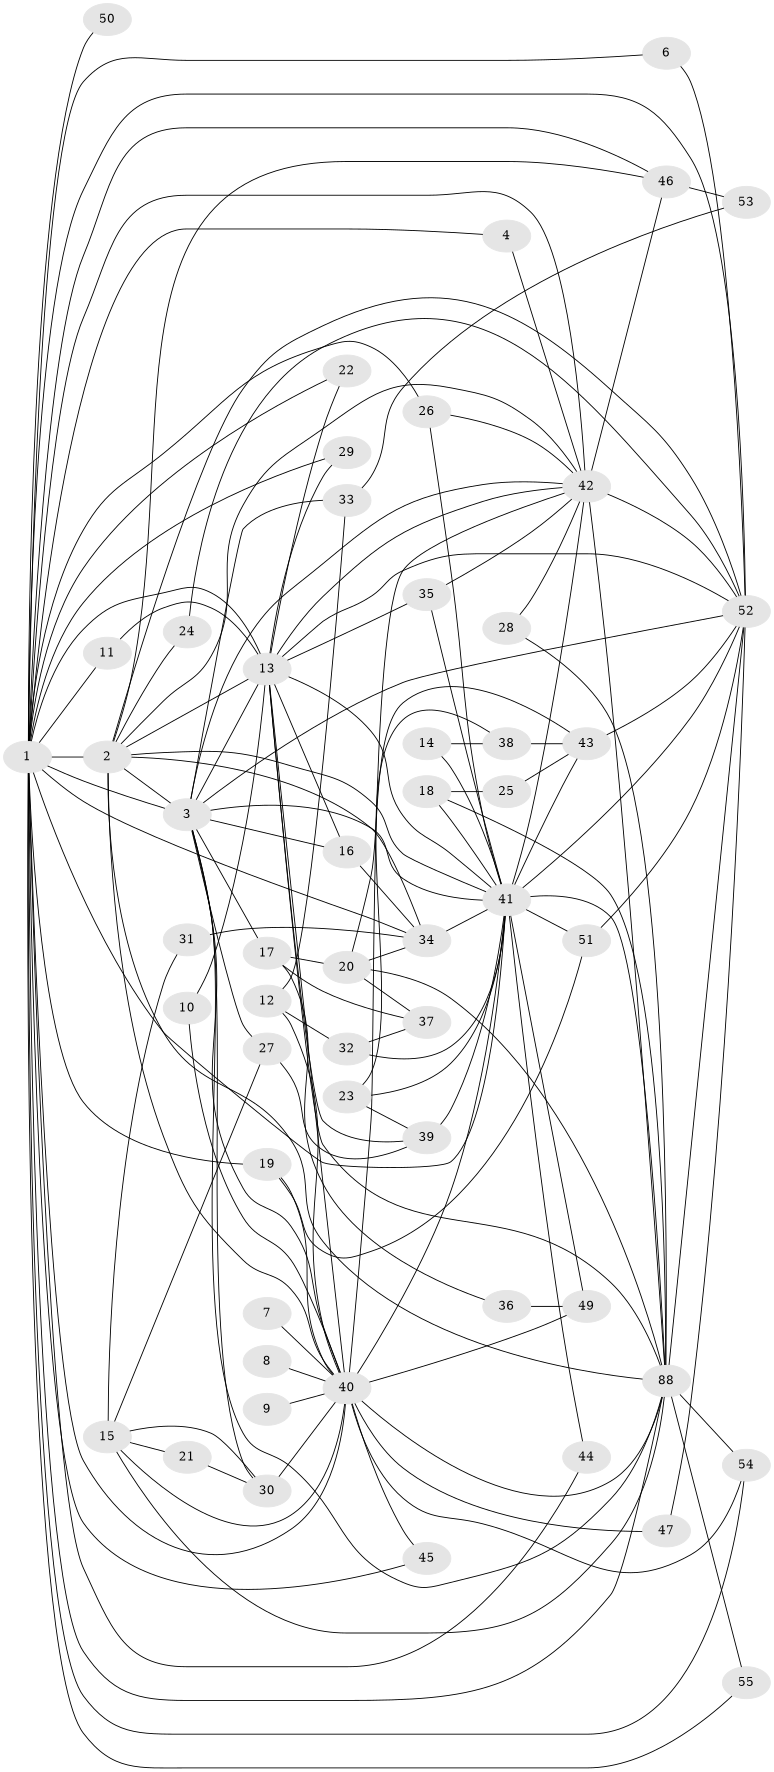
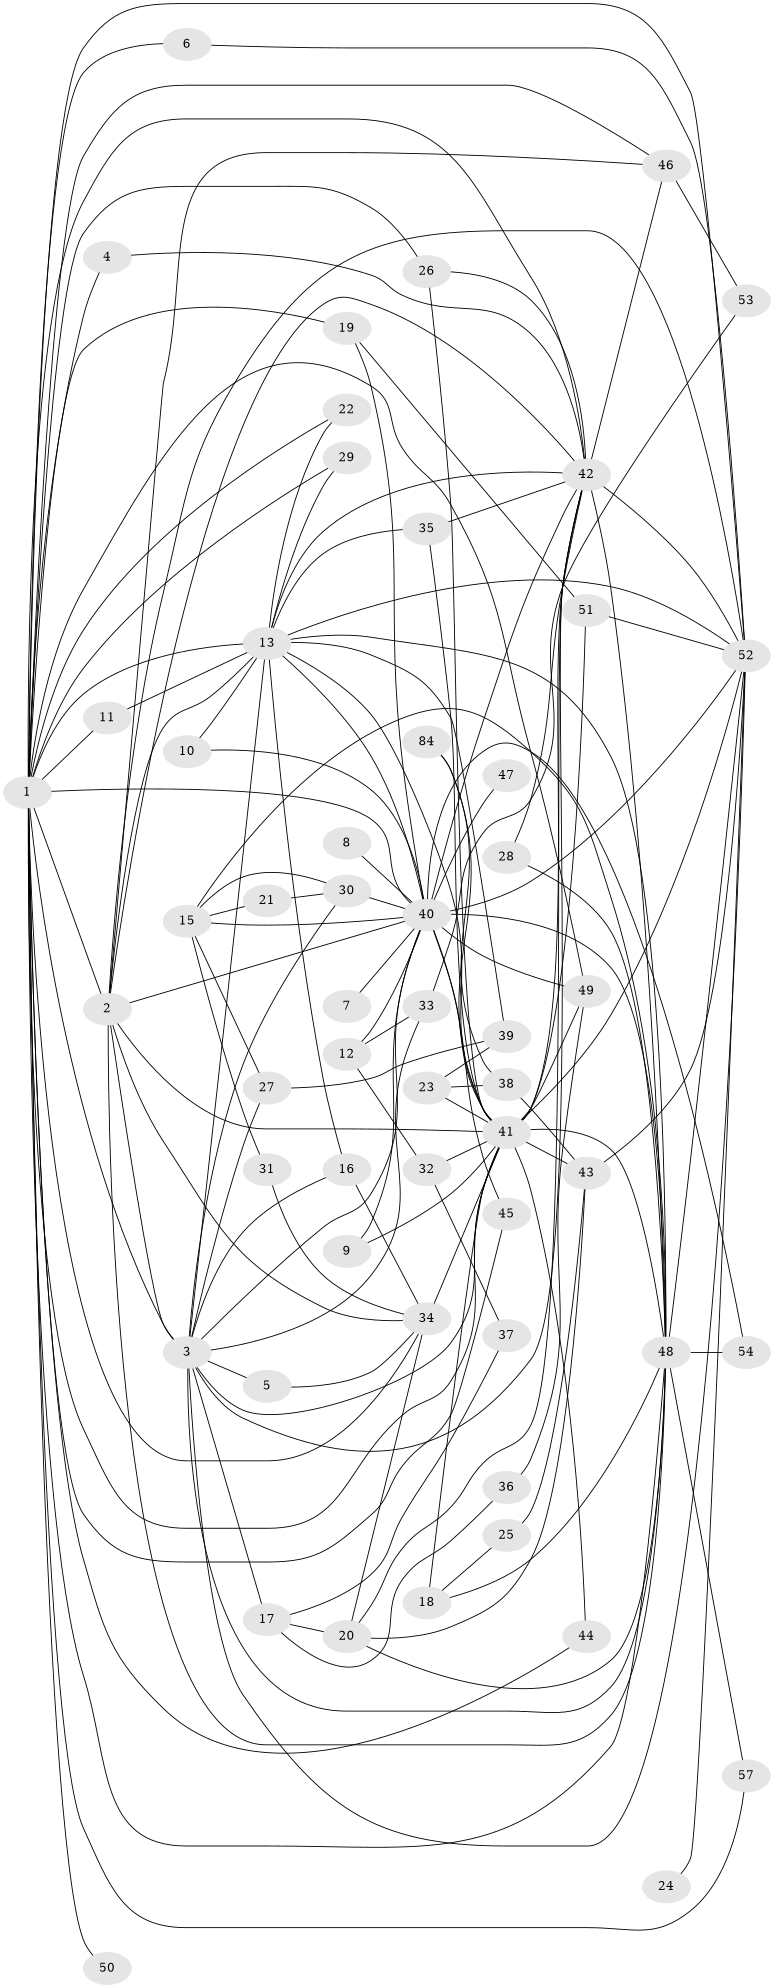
(143, 692) -> none
(427, 744) -> (427, 742)
(387, 995) -> (547, 1332)
(480, 1034) -> (435, 1205)
(722, 1073) -> (612, 816)
(667, 1381) -> (667, 1353)
none -> (267, 1386)
(69, 1654) -> (385, 399)
(746, 1683) -> (746, 1776)
